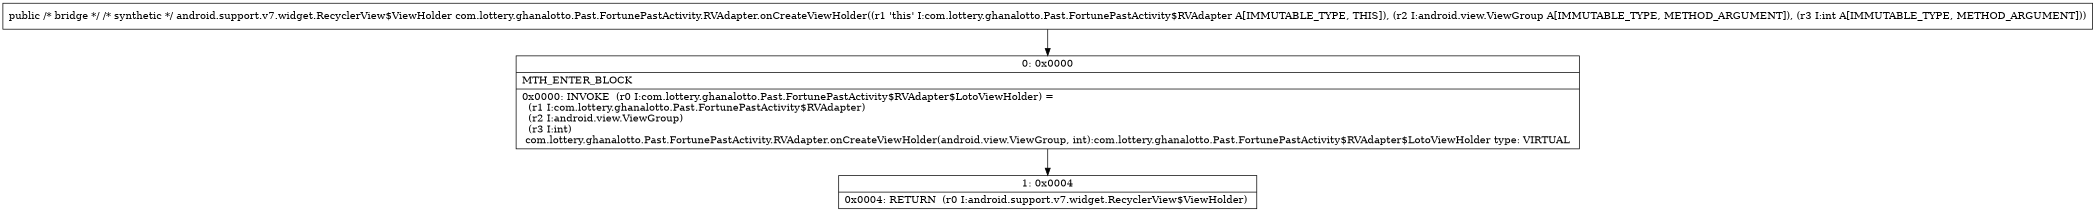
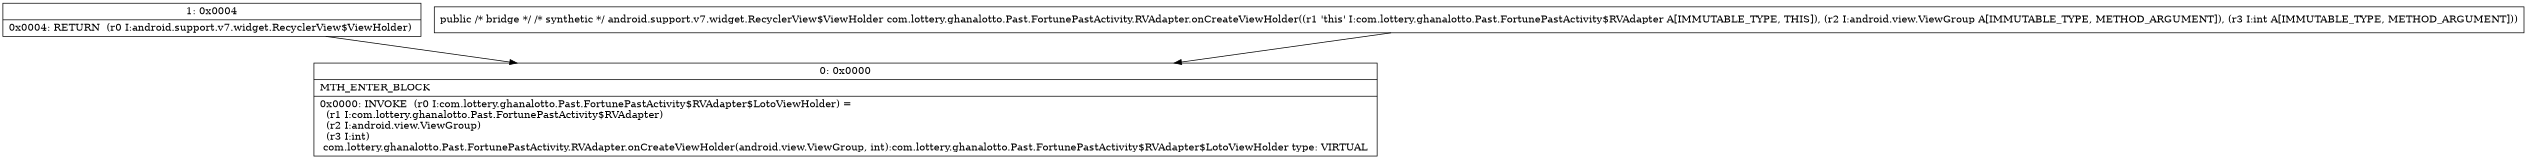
(1048, 159) -> (418, 49)
